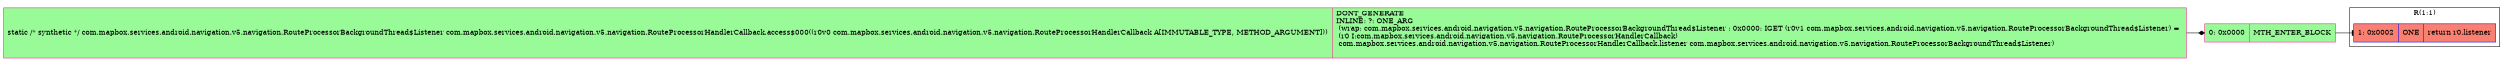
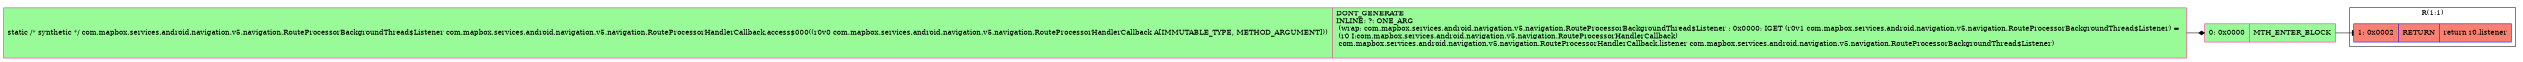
(2411, 33) -> (2419, 33)
